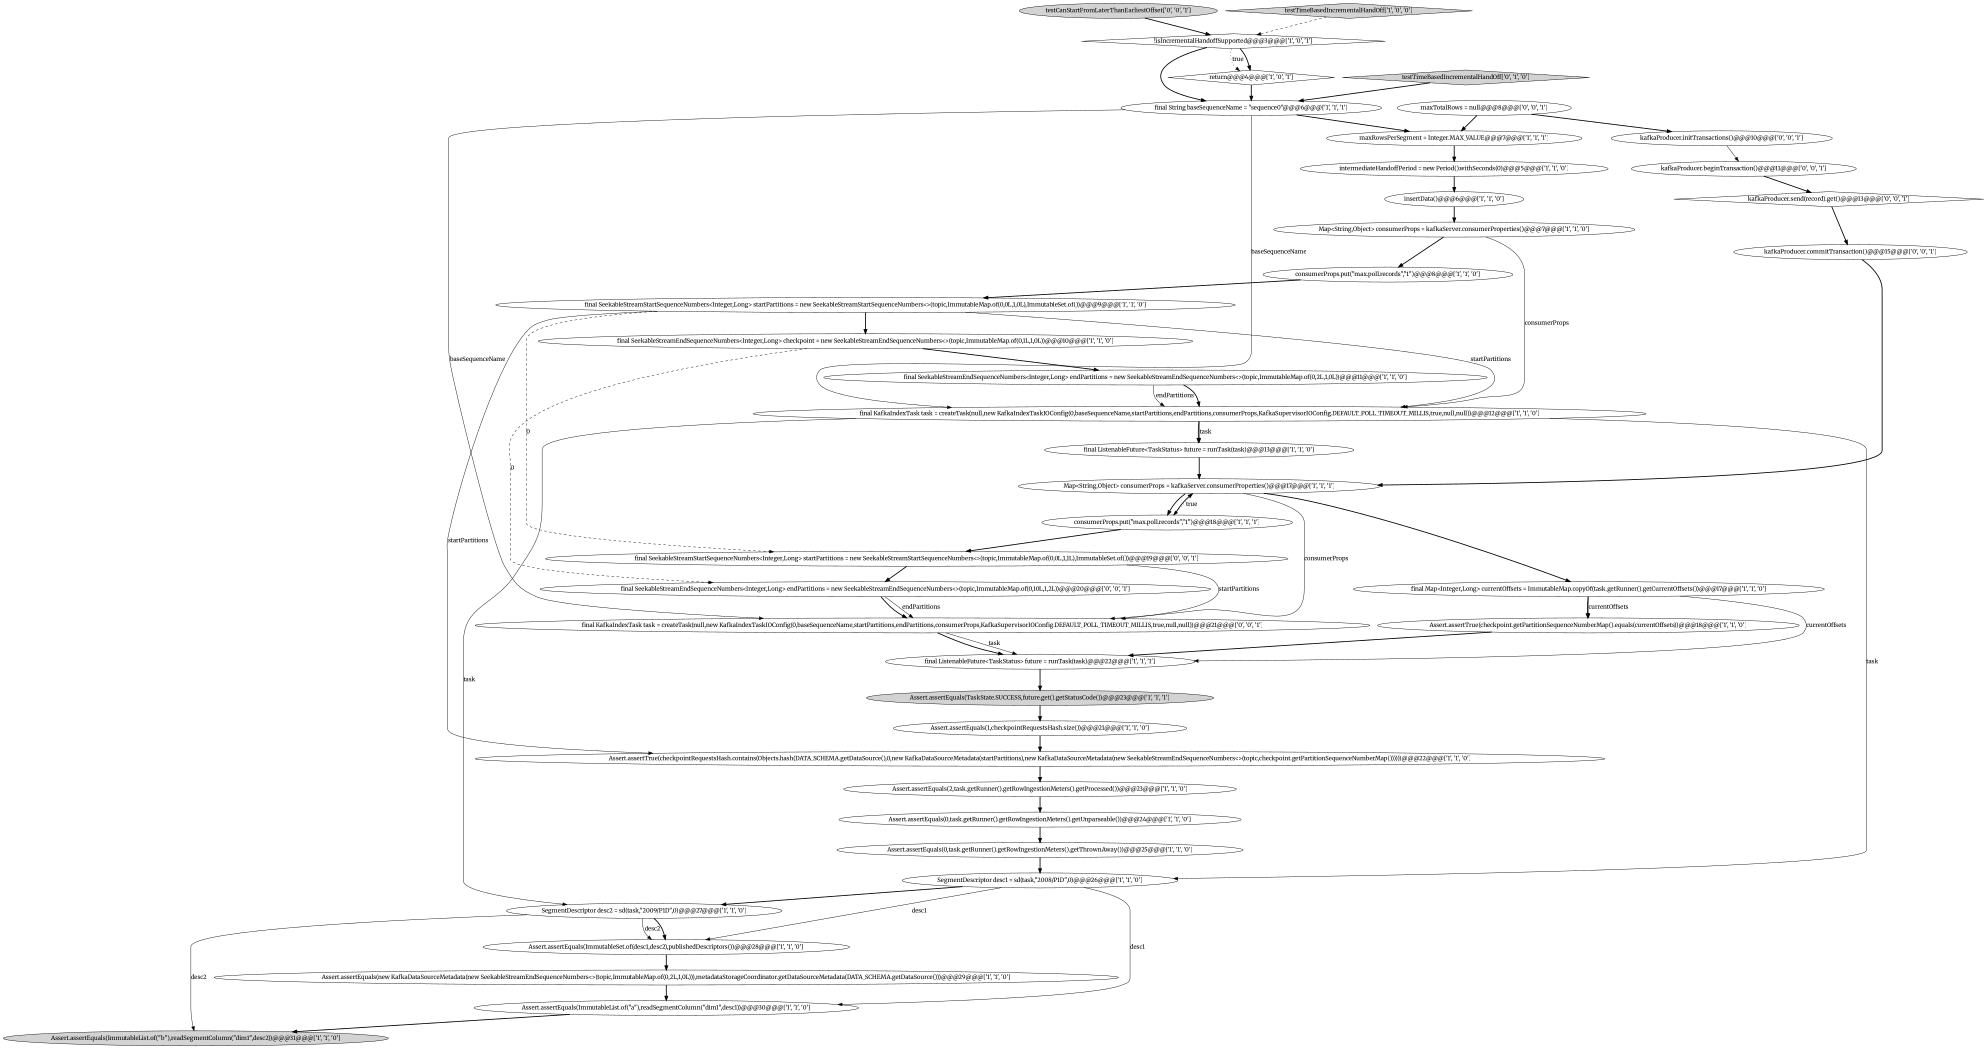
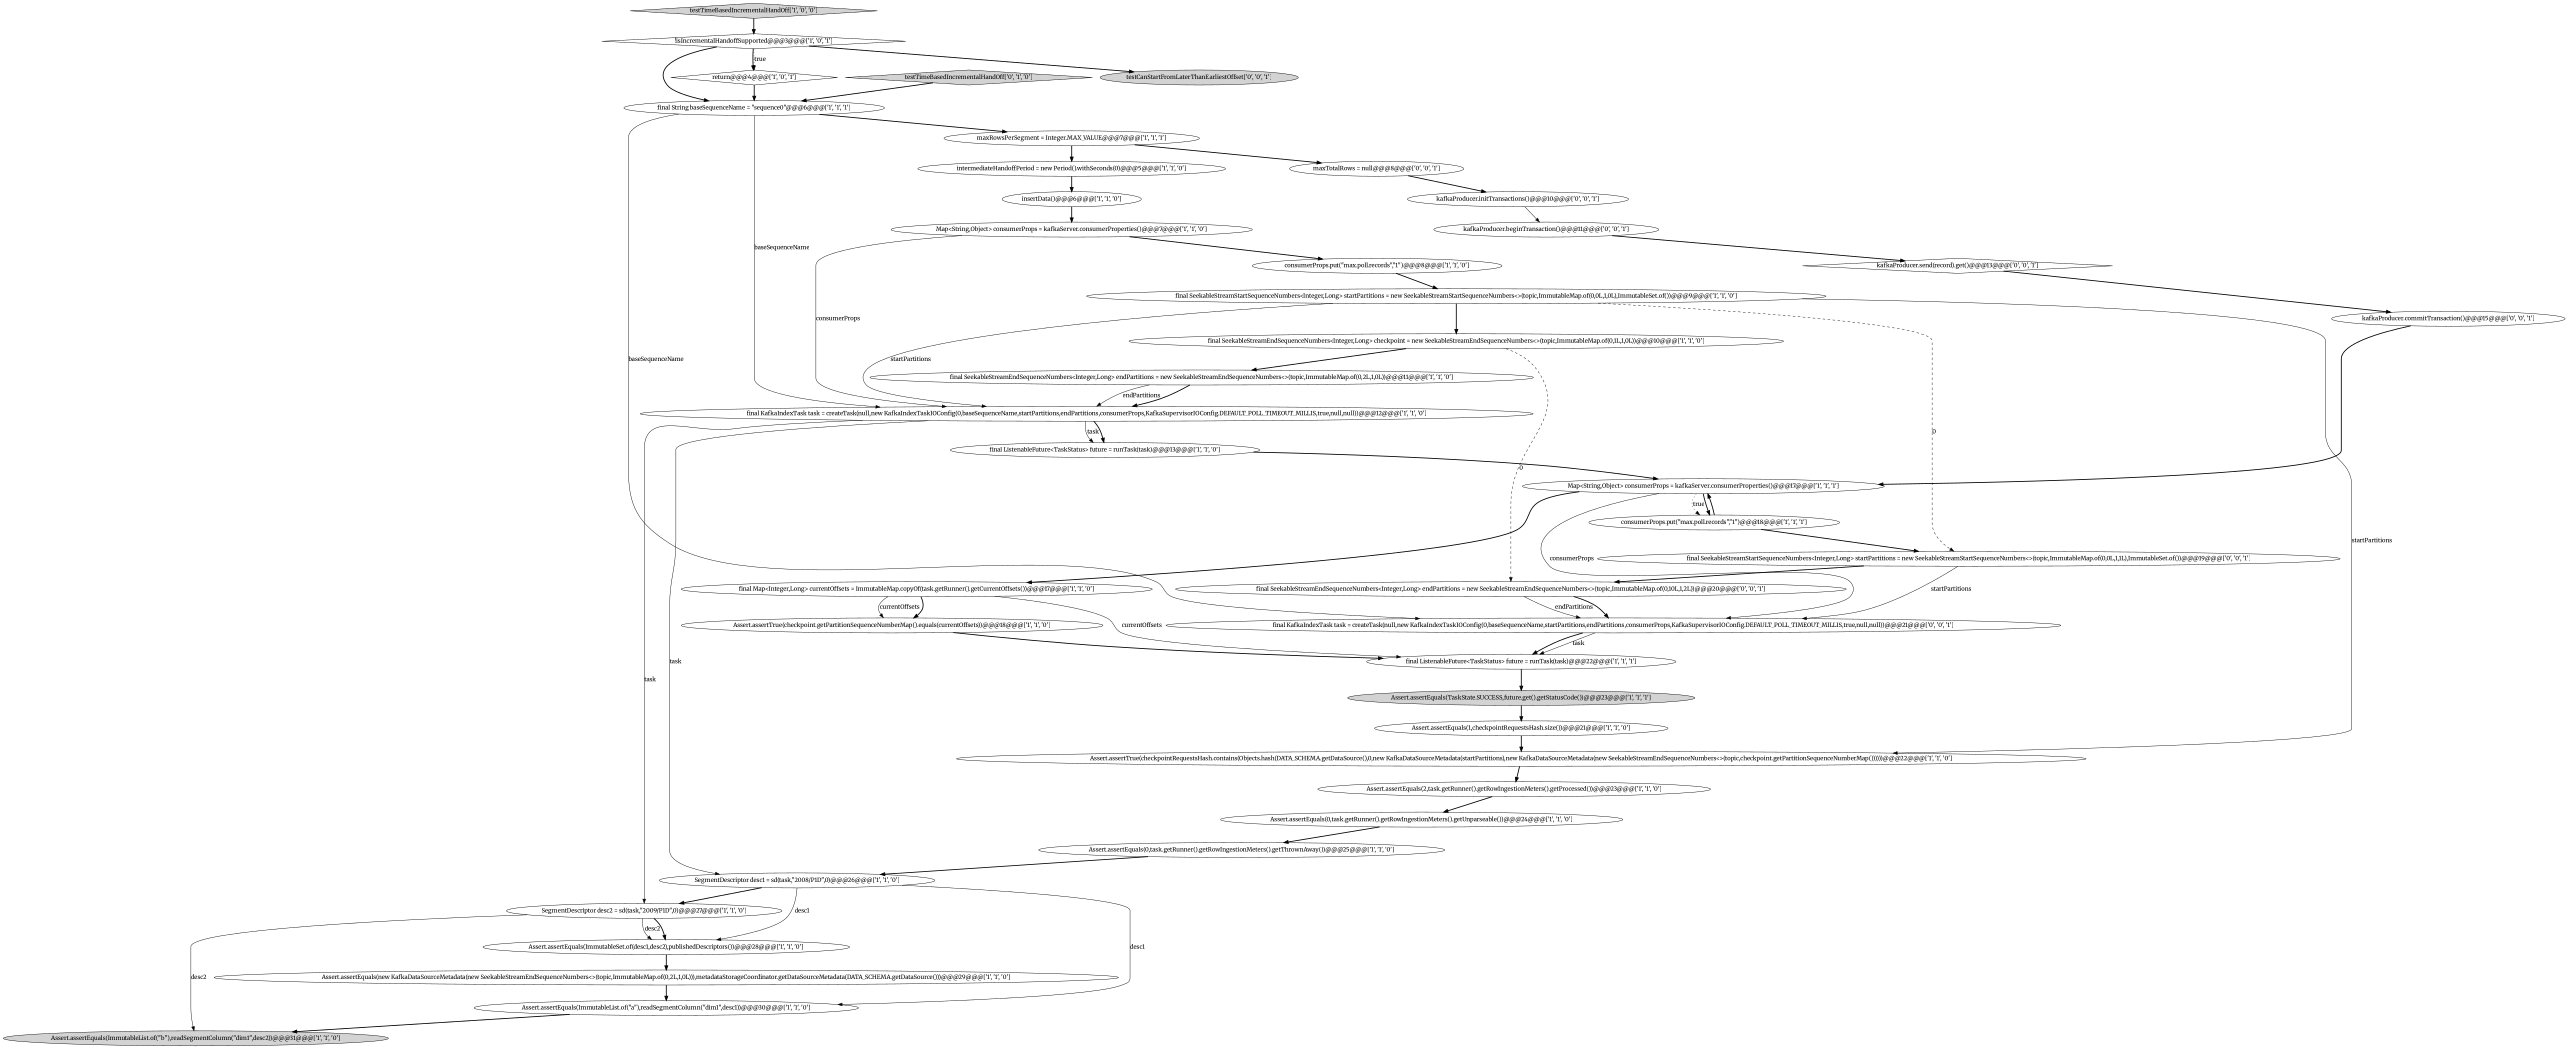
(1294, 25) -> (754, 24)
(1175, 26) -> (969, 59)
(1471, 122) -> (1226, 154)
